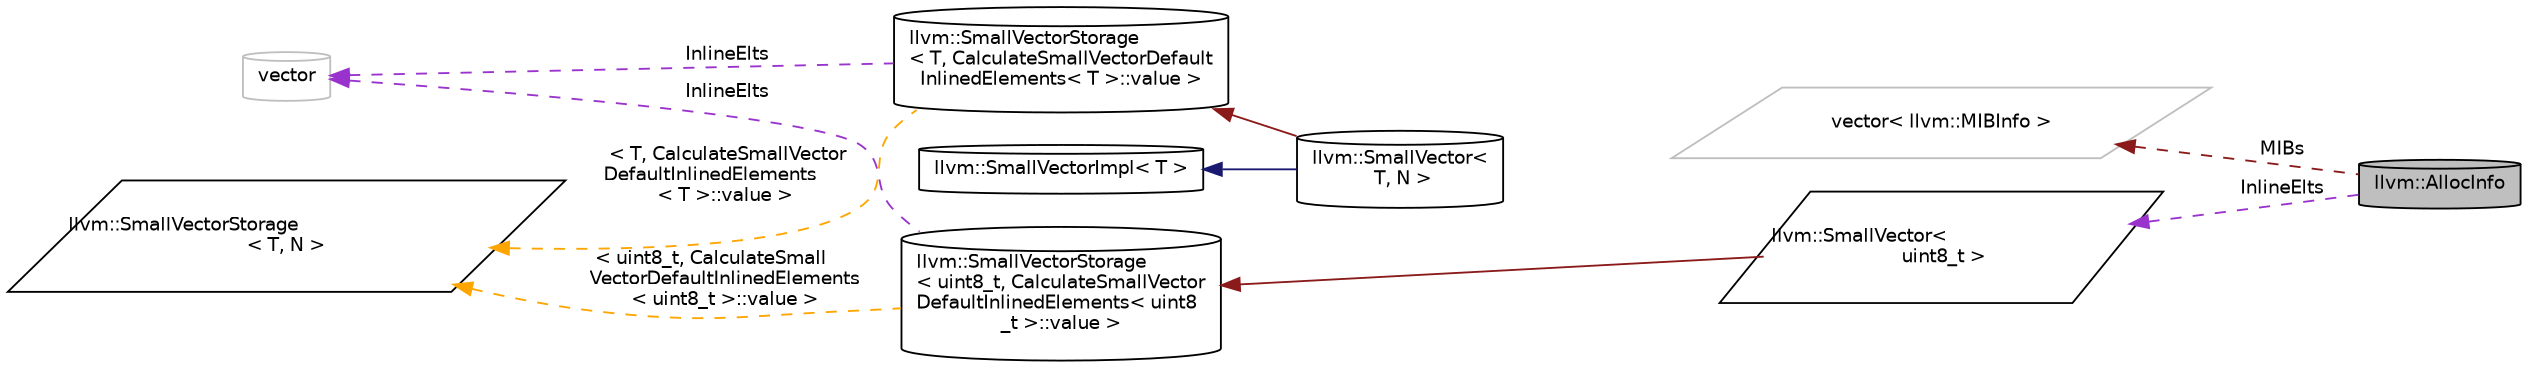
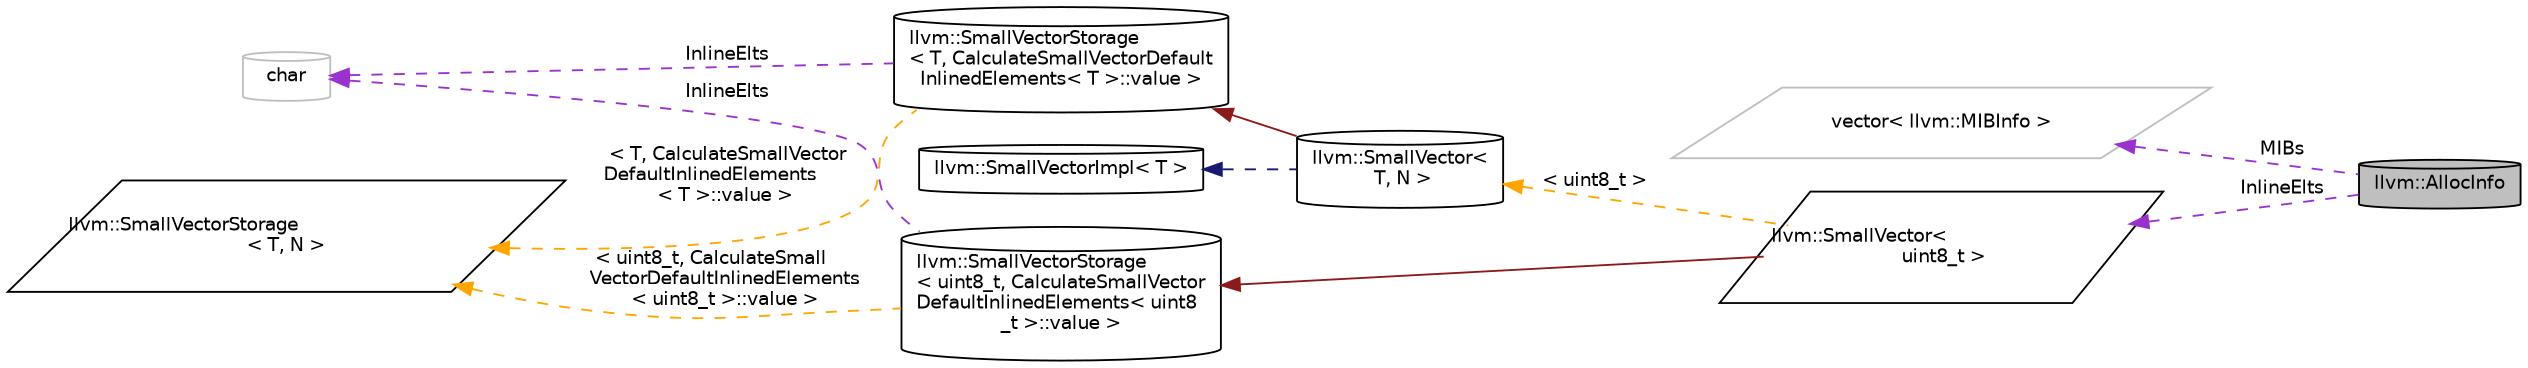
(287, 76) -> (287, 76)
(2247, 160) -> (2247, 160)
(1260, 169) -> (1260, 169)
none -> (1655, 206)
